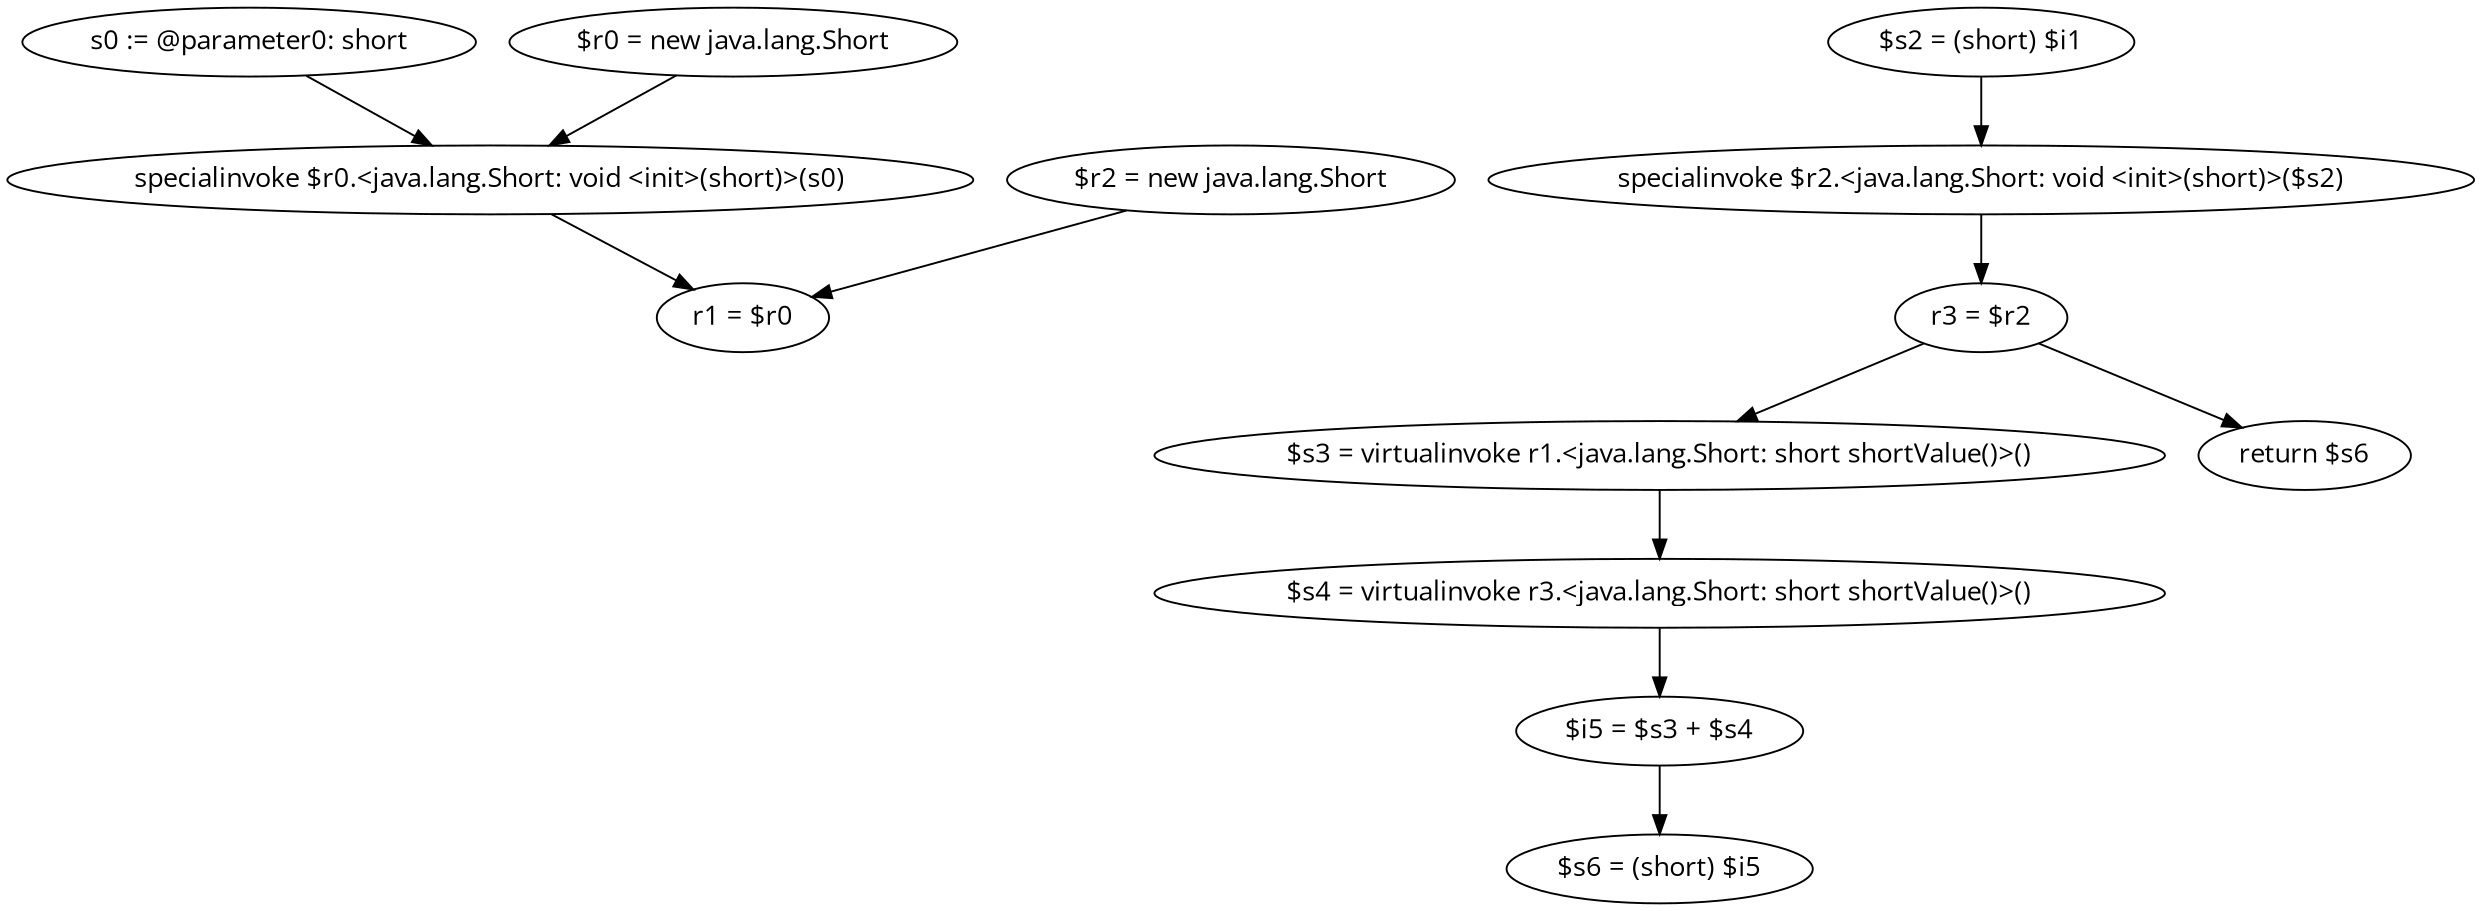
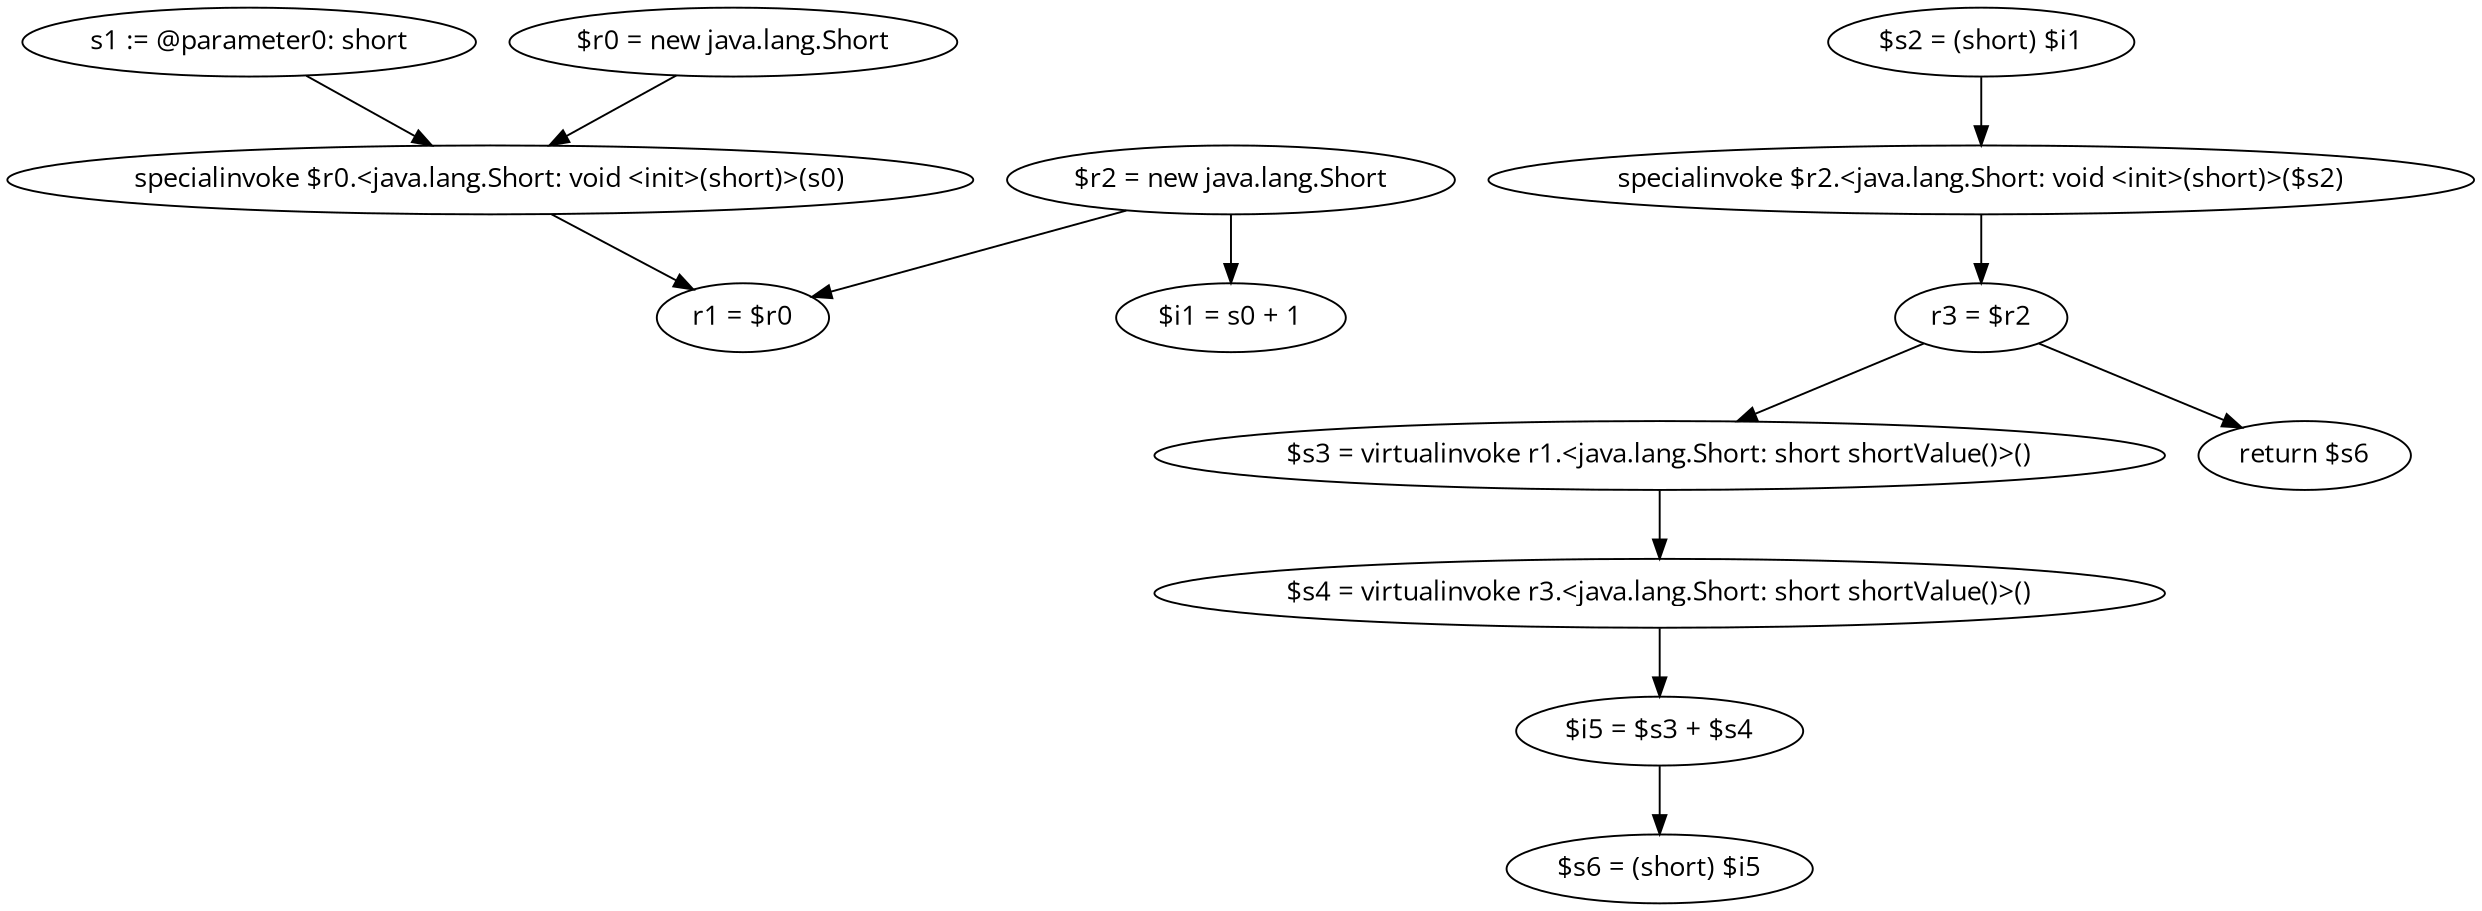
(249, 42) -> (249, 42)
none -> (1231, 318)
